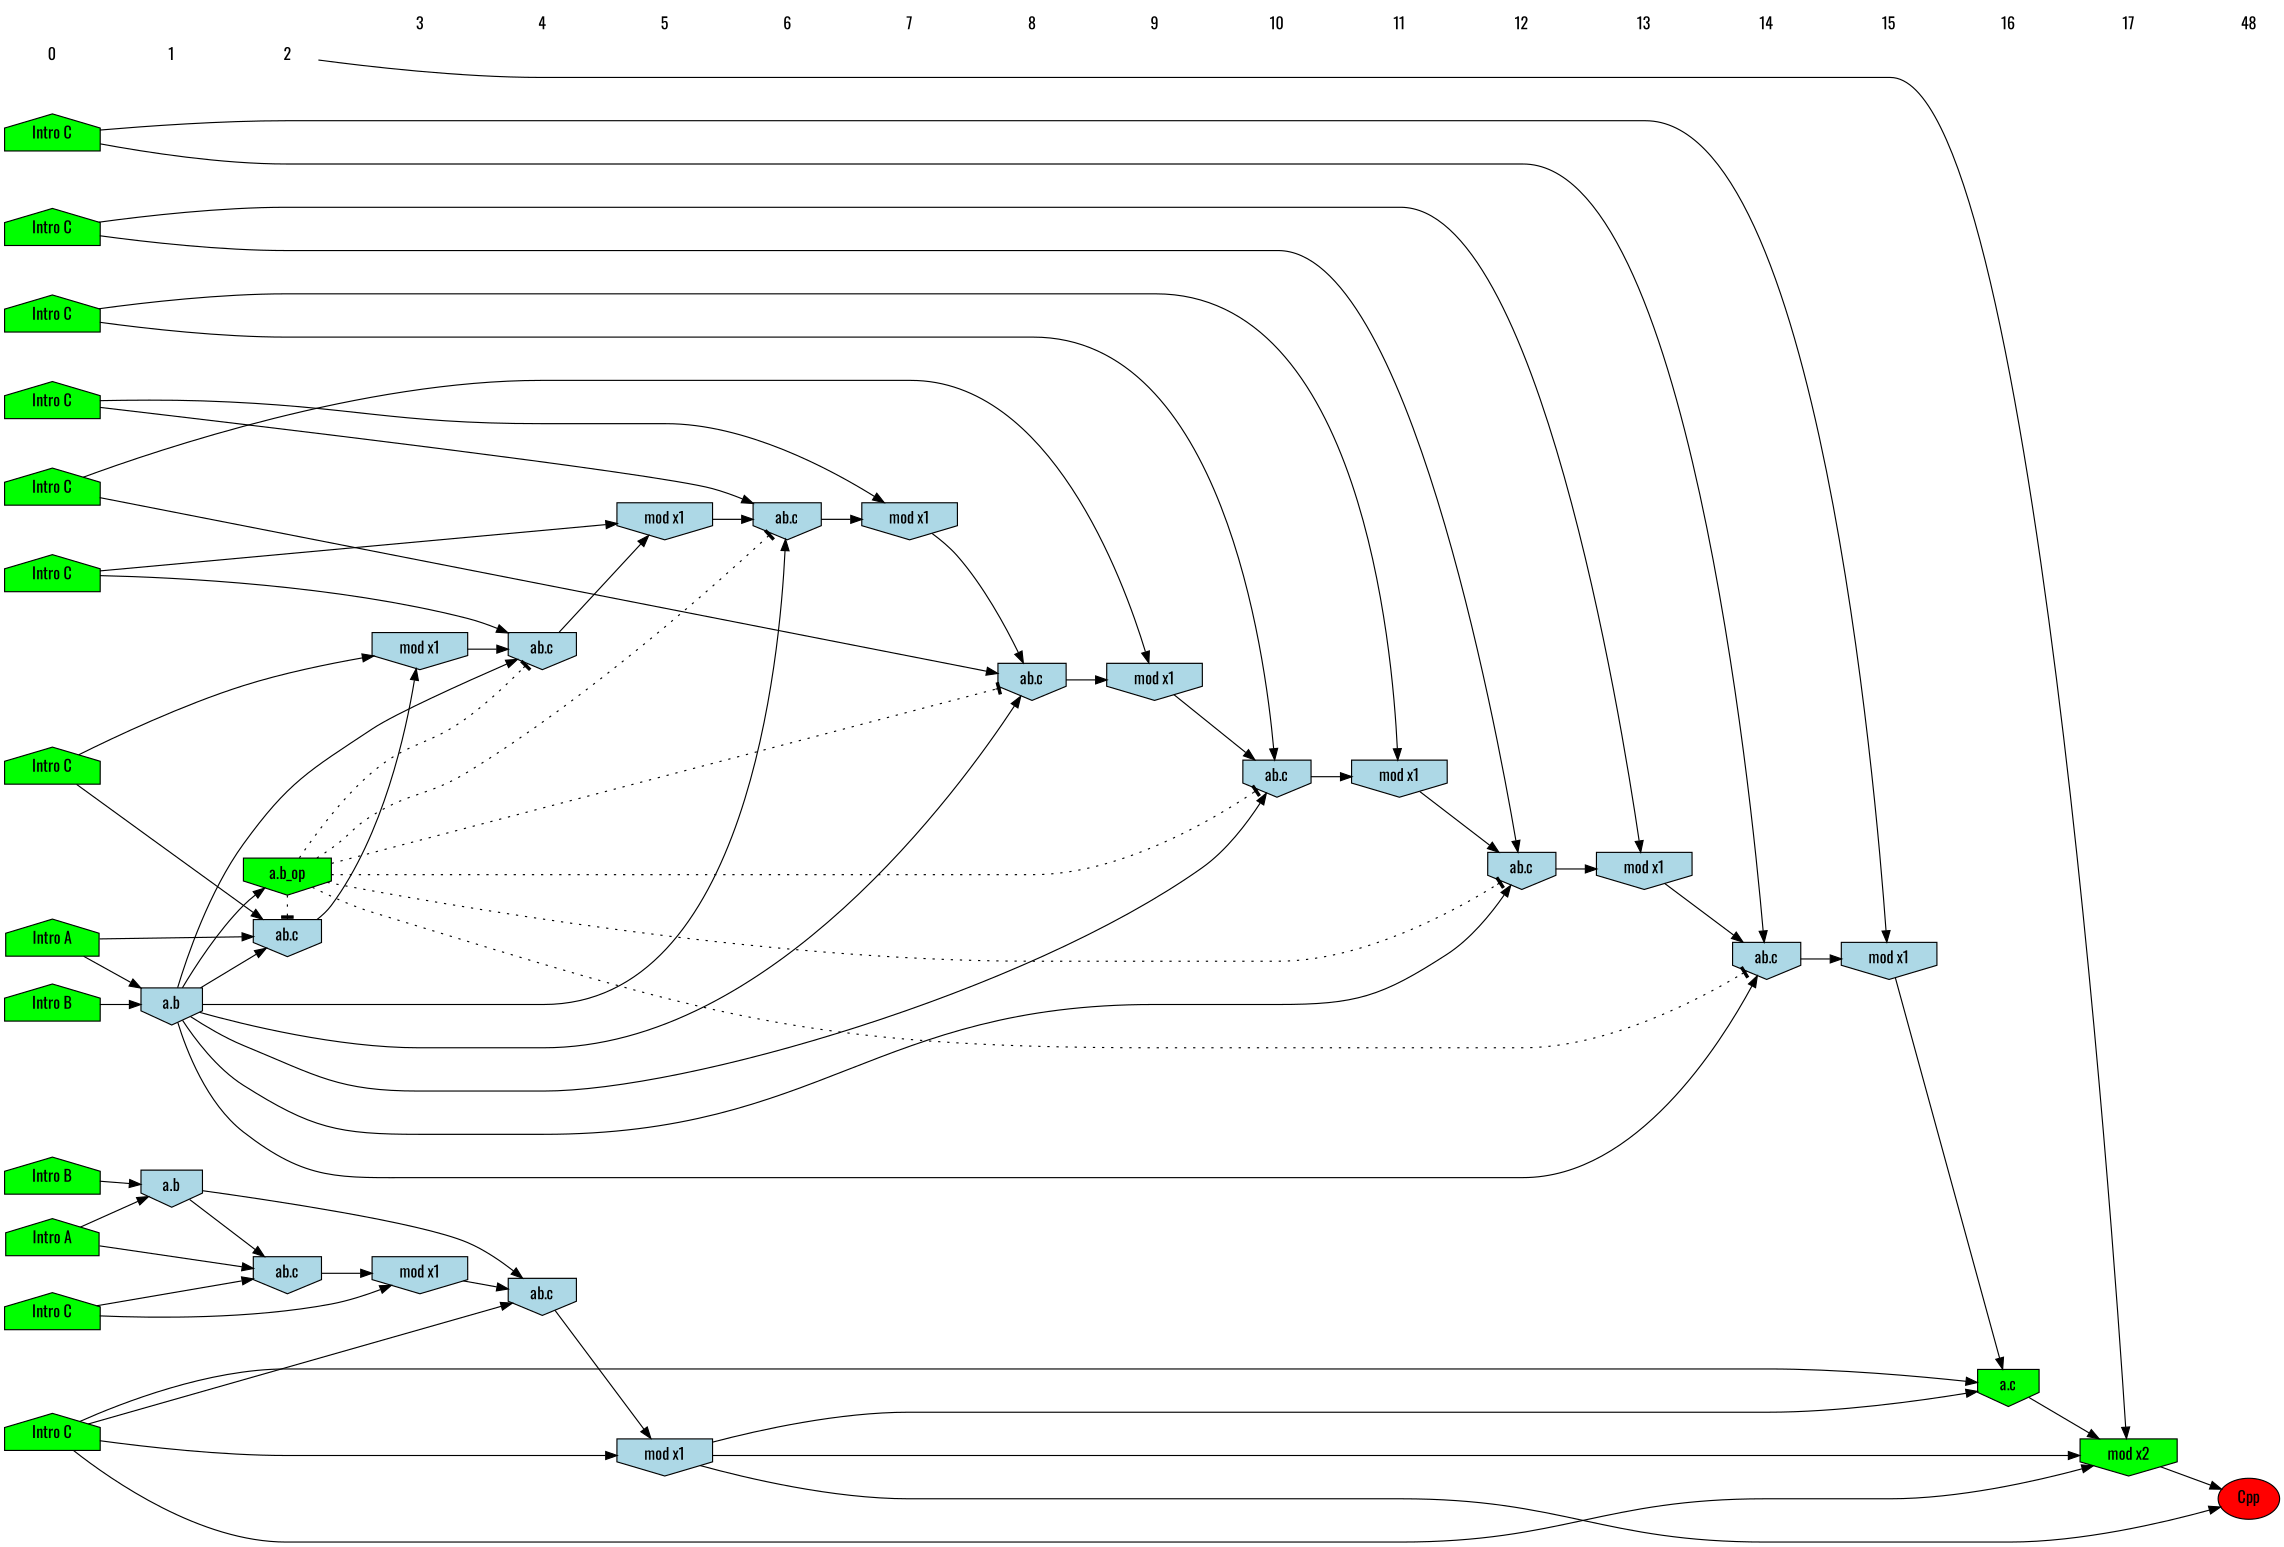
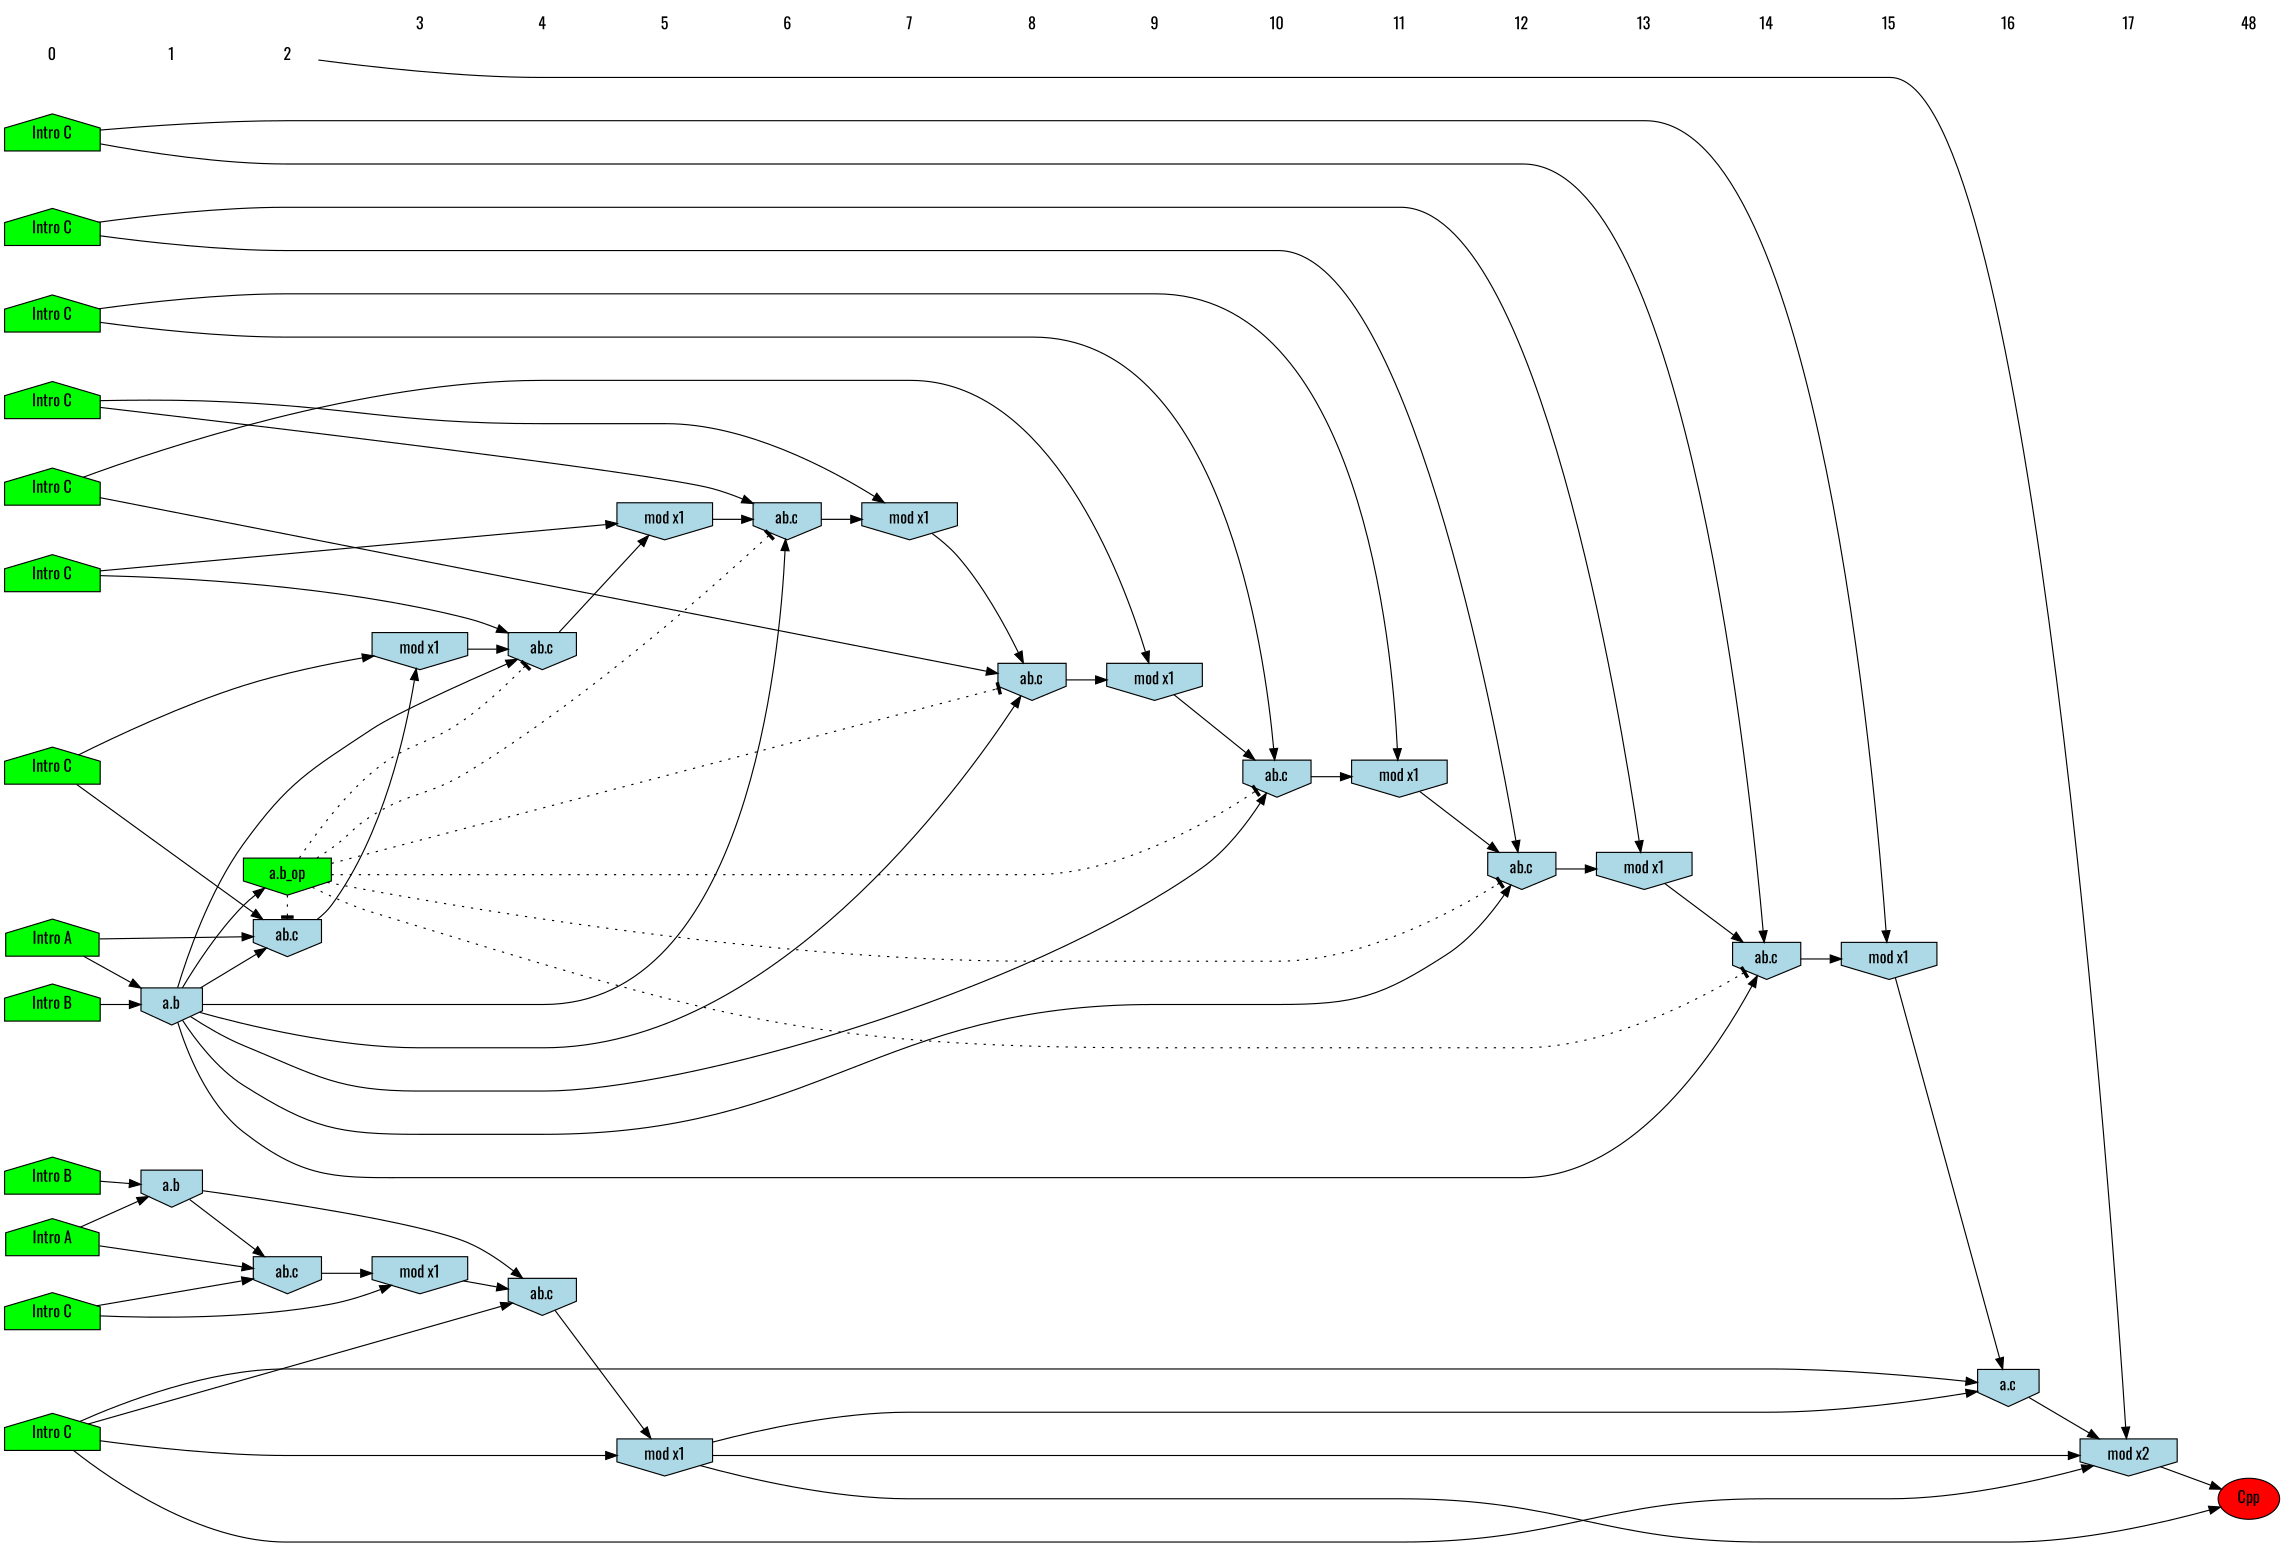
(2008, 1386) -> (2008, 1386)
(2129, 1456) -> (2129, 1456)
